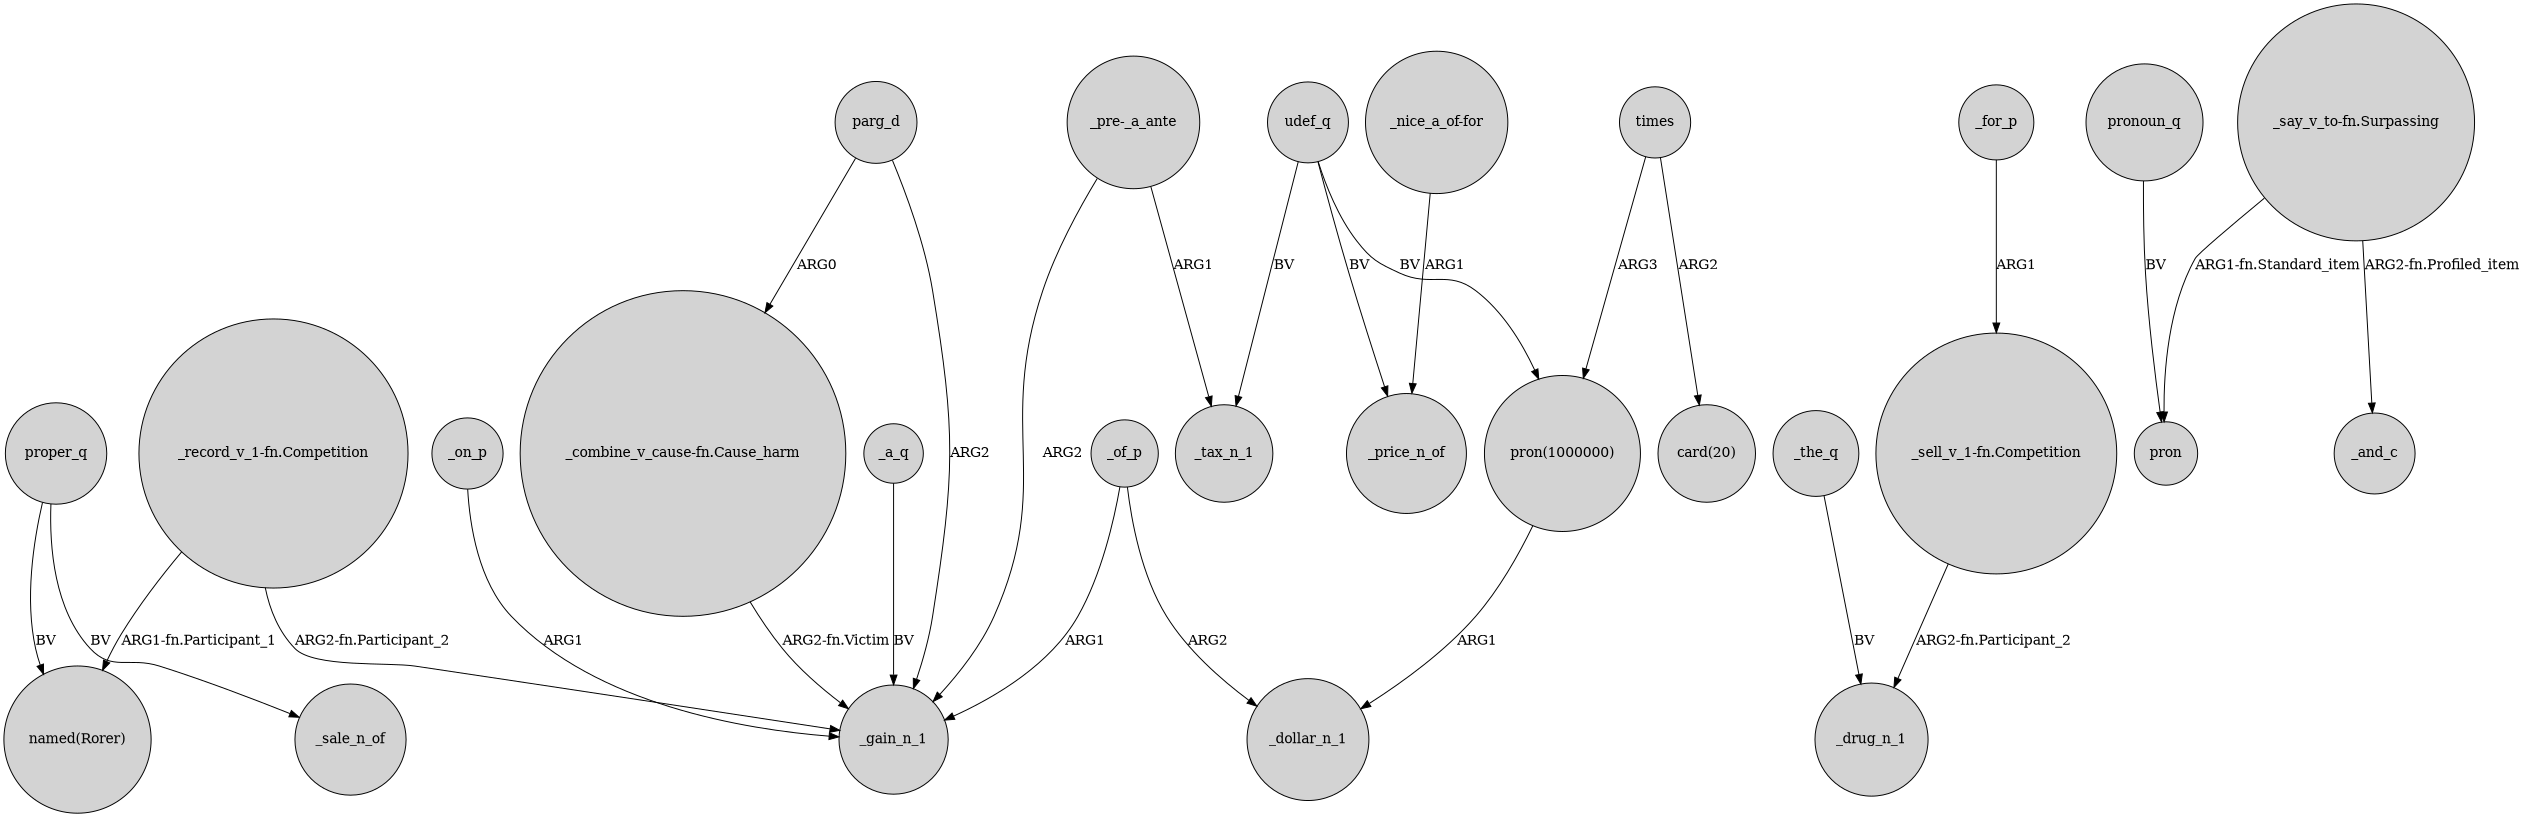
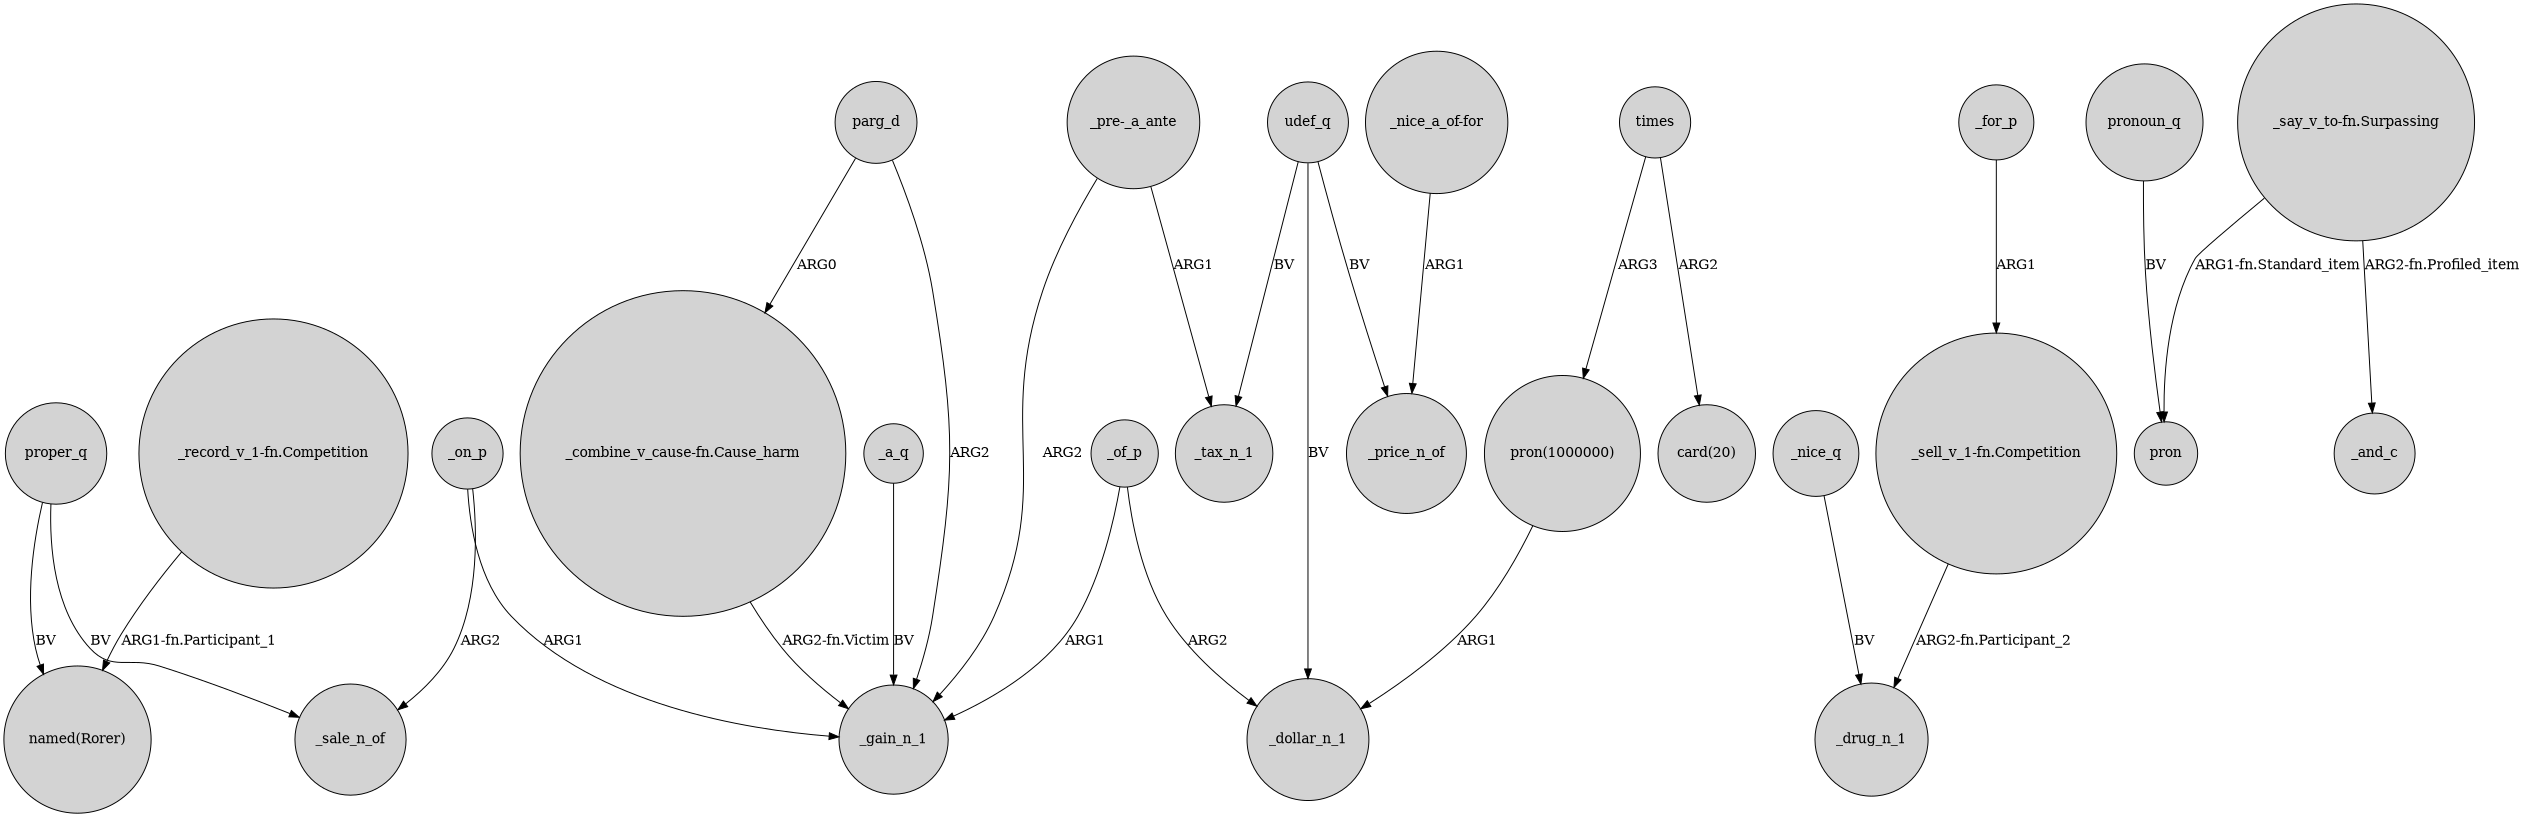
(1409, 277) -> (1308, 416)
(1816, 453) -> (1816, 453)
none -> (468, 607)
(528, 683) -> none
